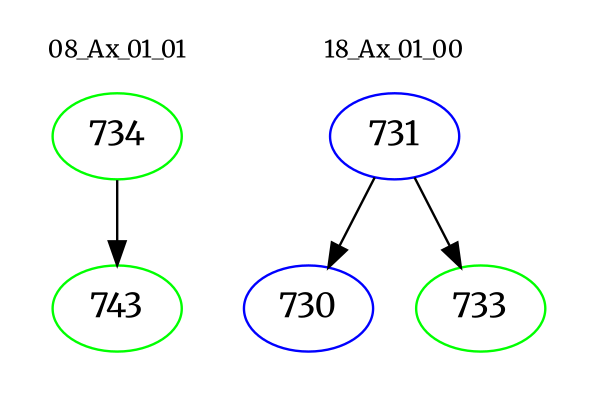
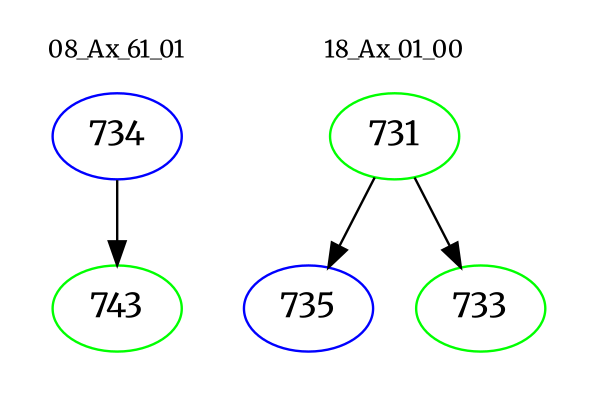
(117, 51) -> (117, 51)
(117, 136) -> (117, 136)
(395, 136) -> (395, 136)
(309, 309) -> (309, 309)
